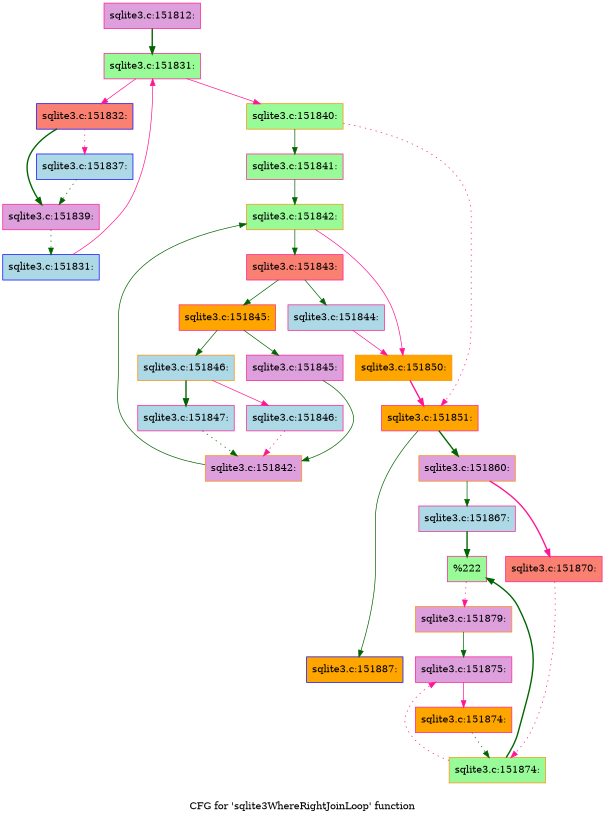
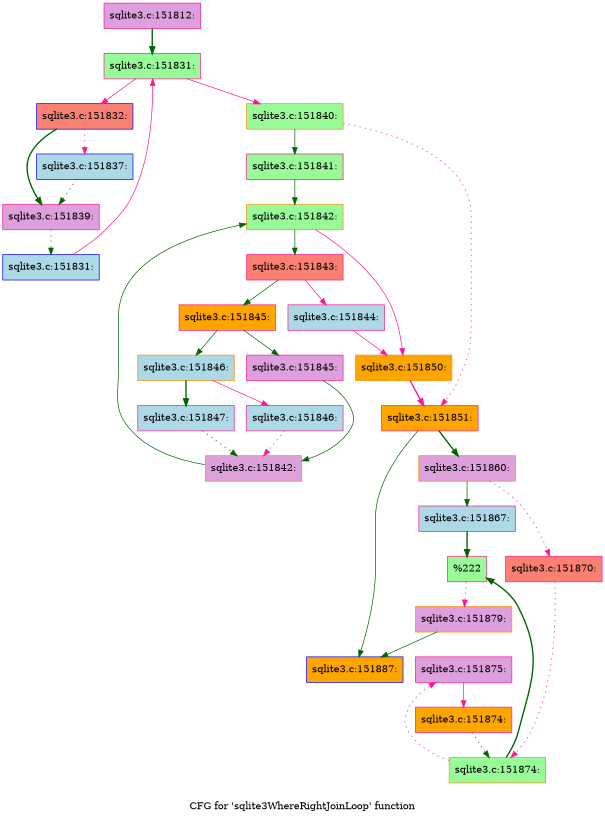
(313, 290) -> (313, 290)
(525, 510) -> (525, 510)
(464, 641) -> (412, 643)
